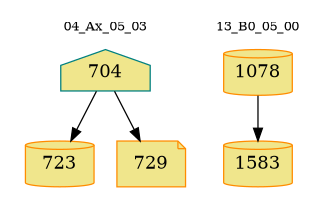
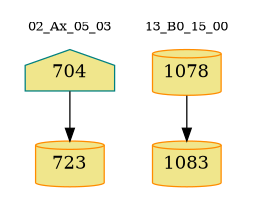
(105, 27) -> (70, 27)
(258, 27) -> (187, 27)
(151, 164) -> none
(258, 164) -> (187, 164)
